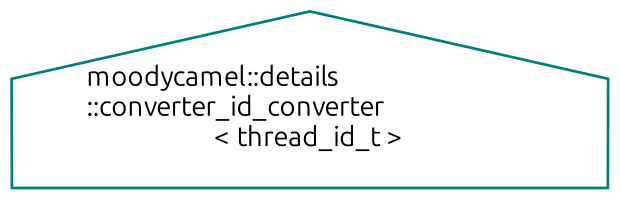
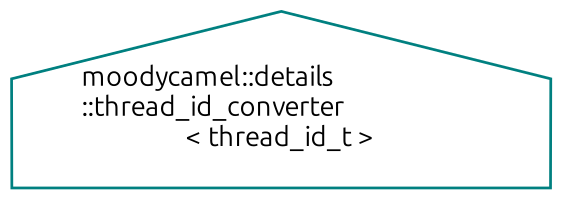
(310, 109) -> (281, 109)
